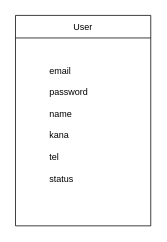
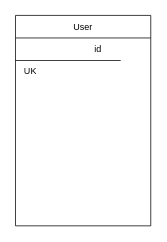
none -> (98, 49)
none -> (30, 143)
(98, 143) -> none
